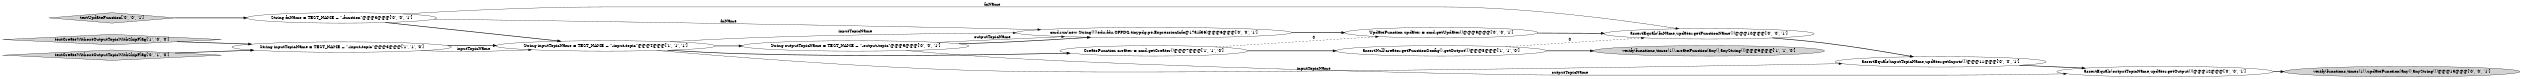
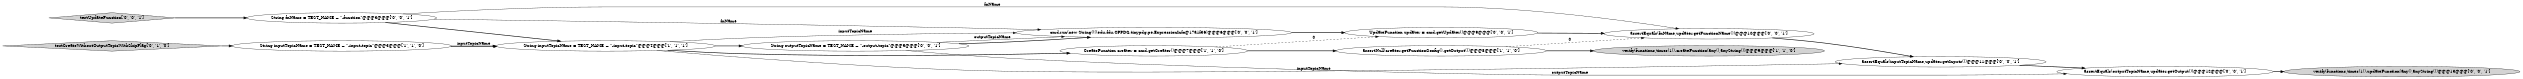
(112, 40) -> none
